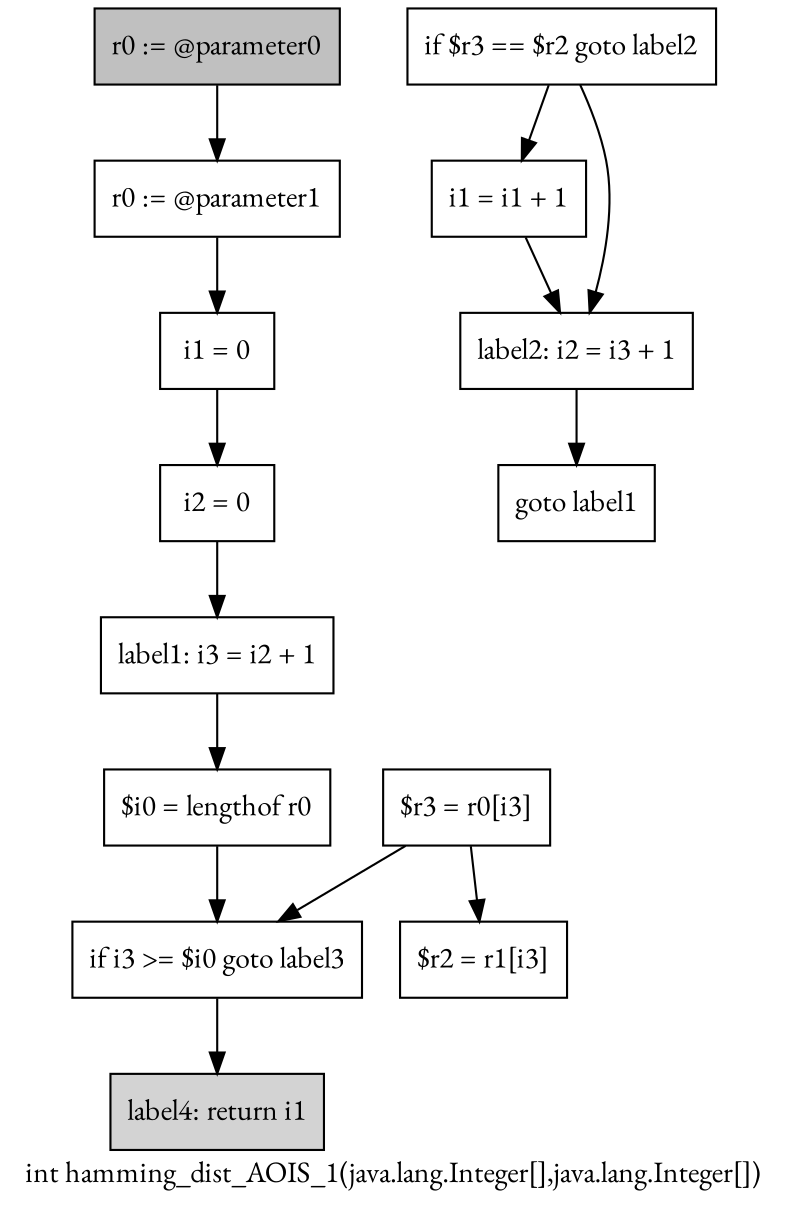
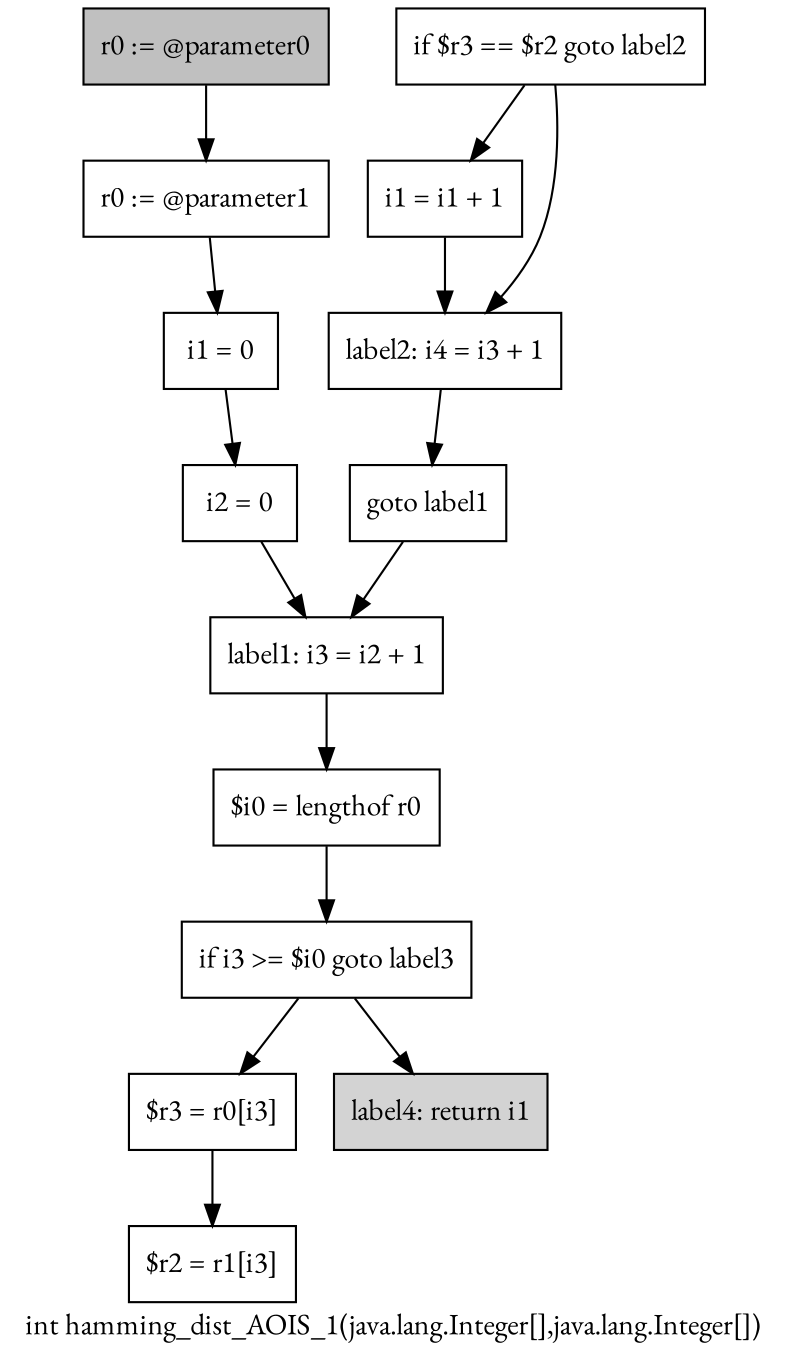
(577, 351) -> (445, 351)
none -> (383, 571)
(351, 878) -> (276, 1028)
